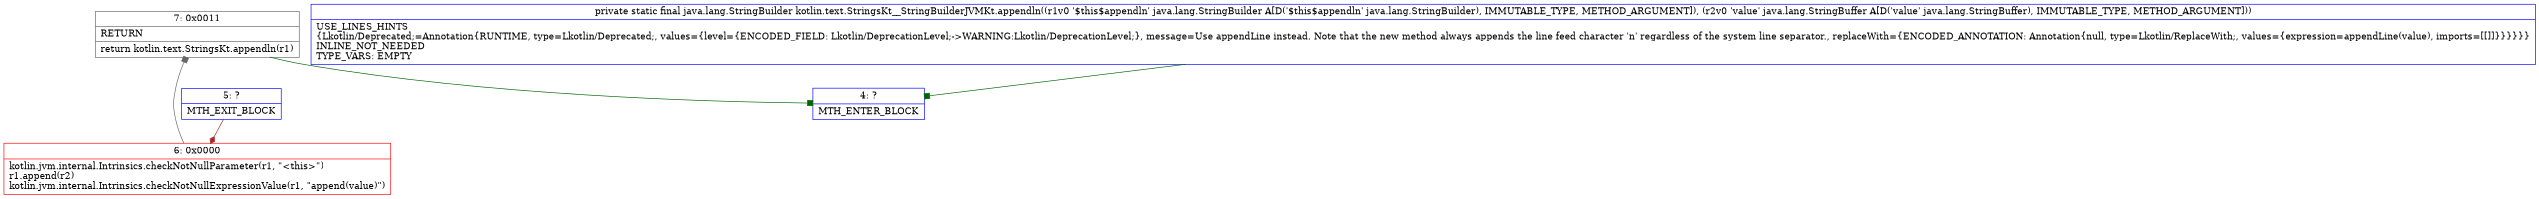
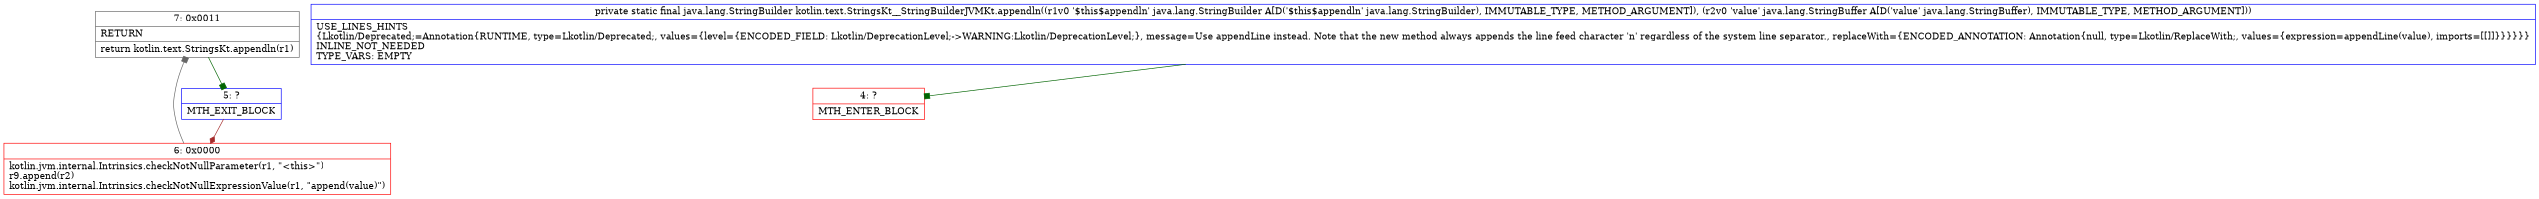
(537, 91) -> (215, 70)
(869, 104) -> (869, 104)
(42, 176) -> (42, 176)
